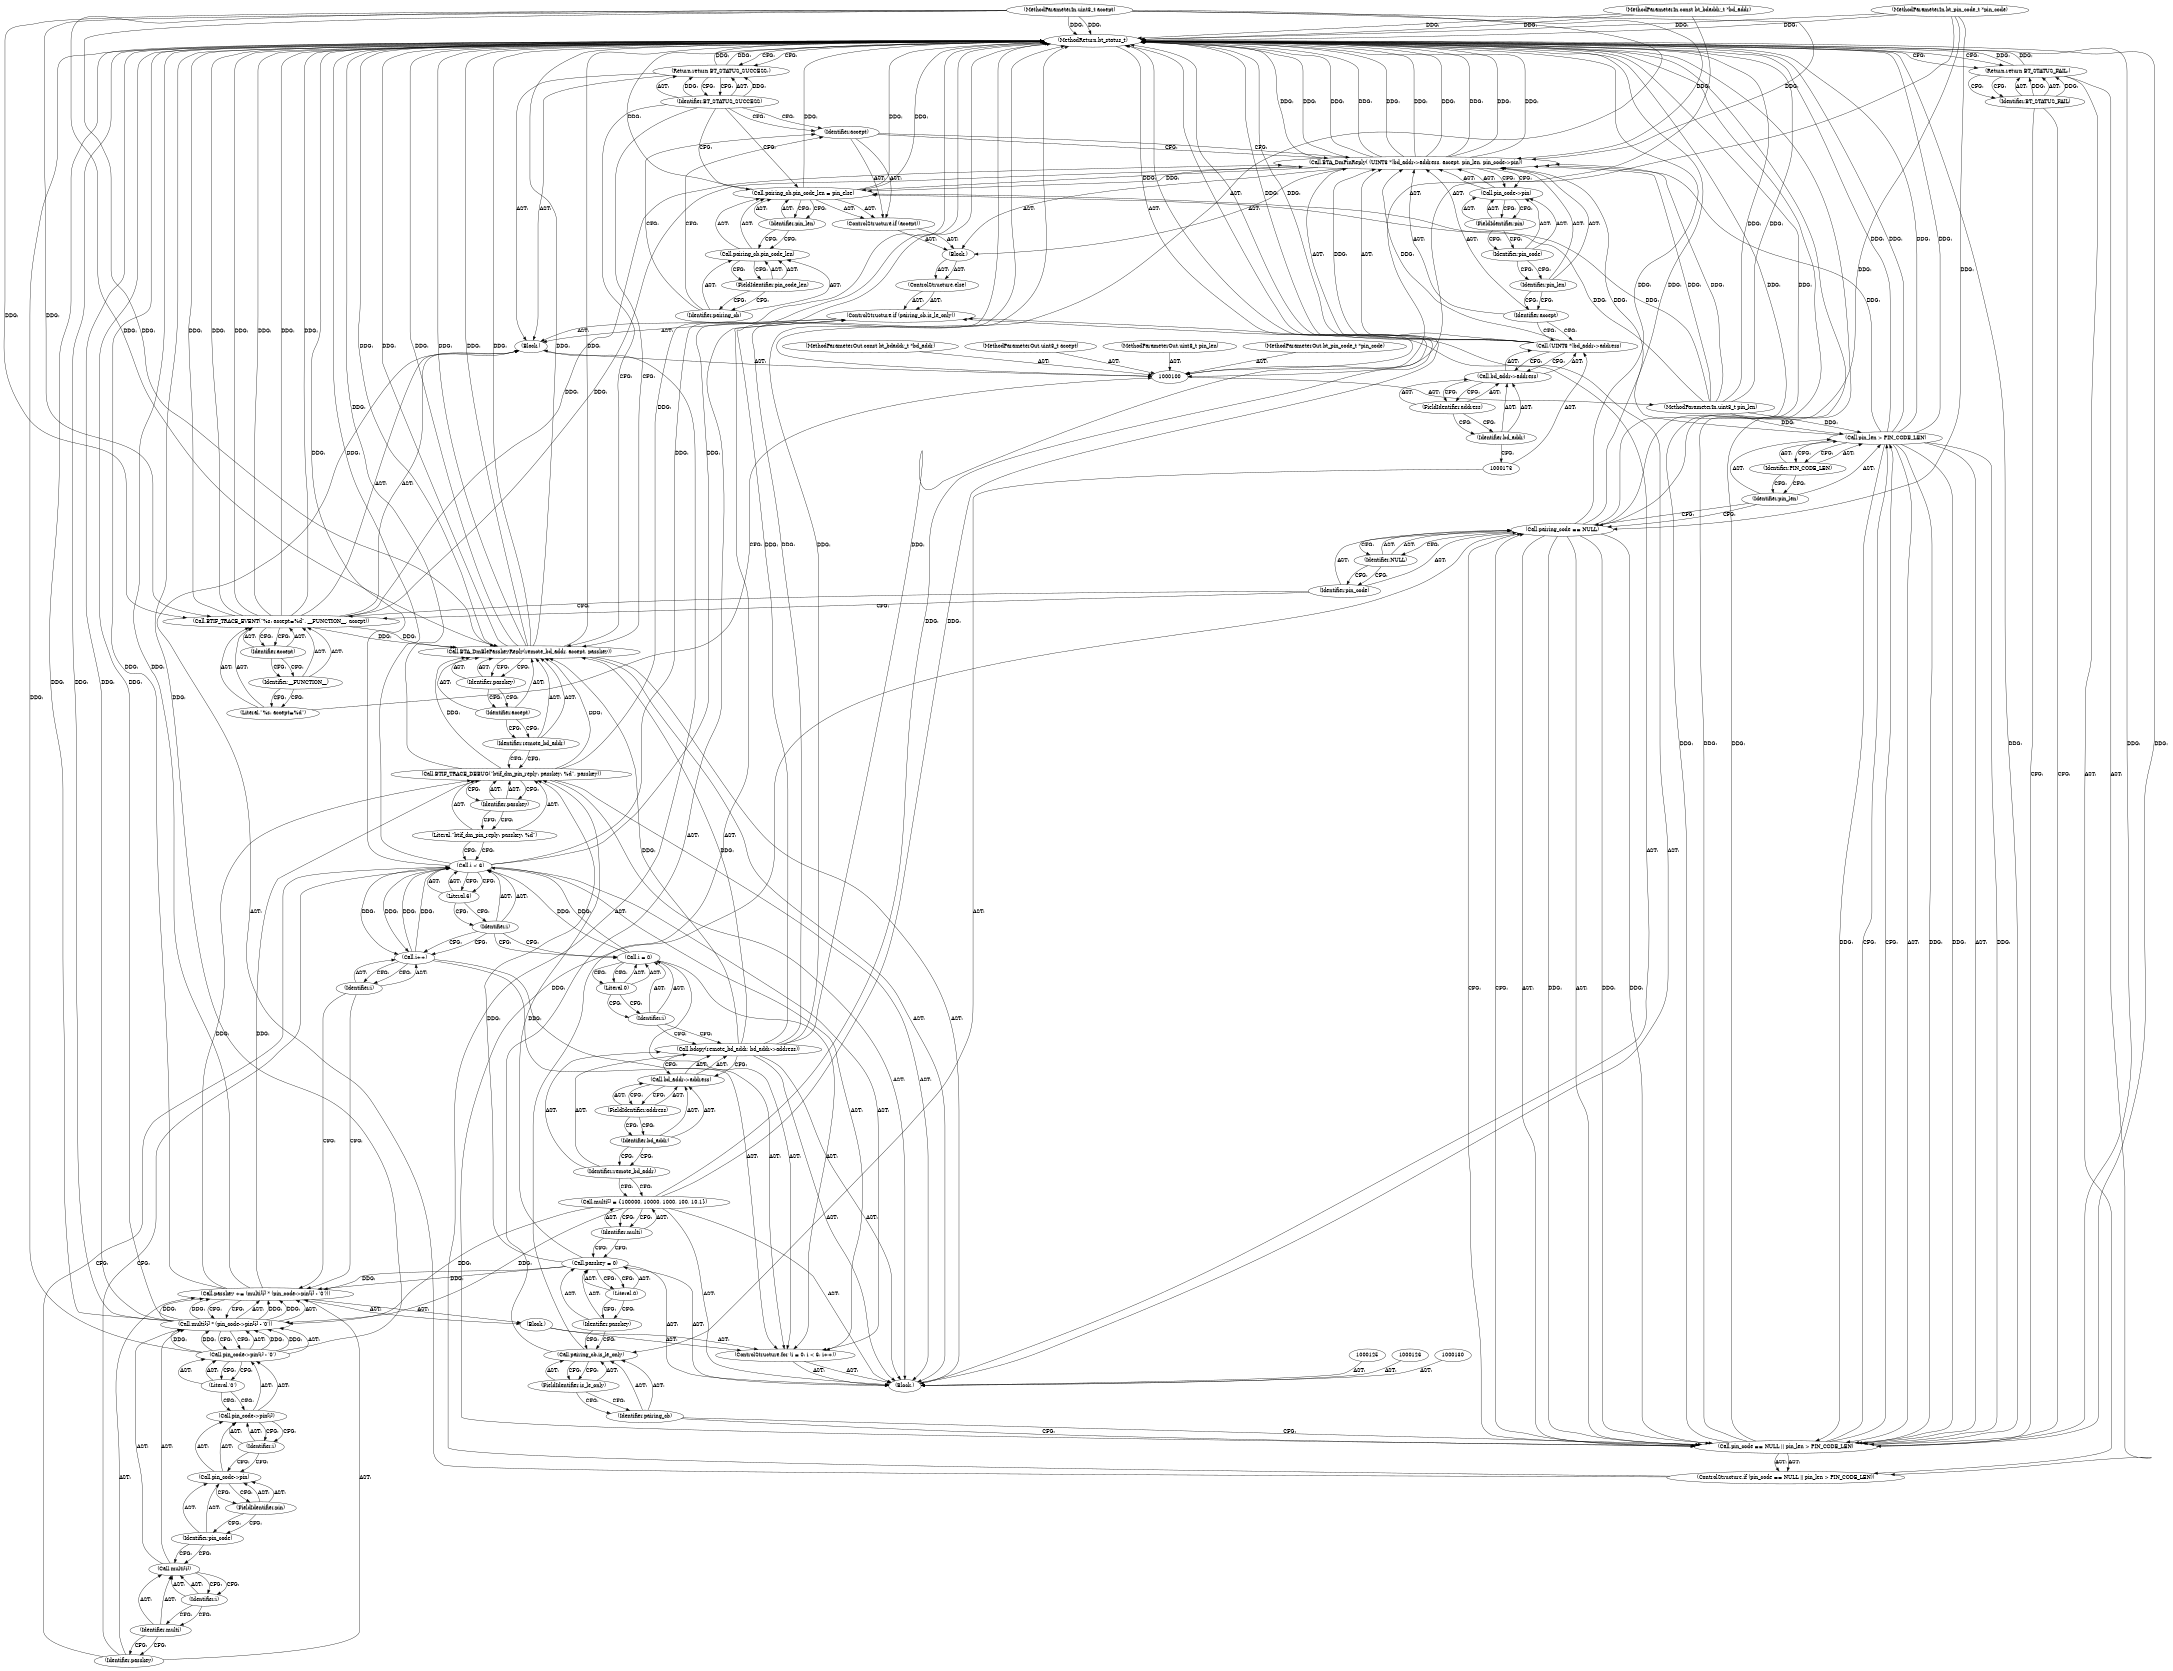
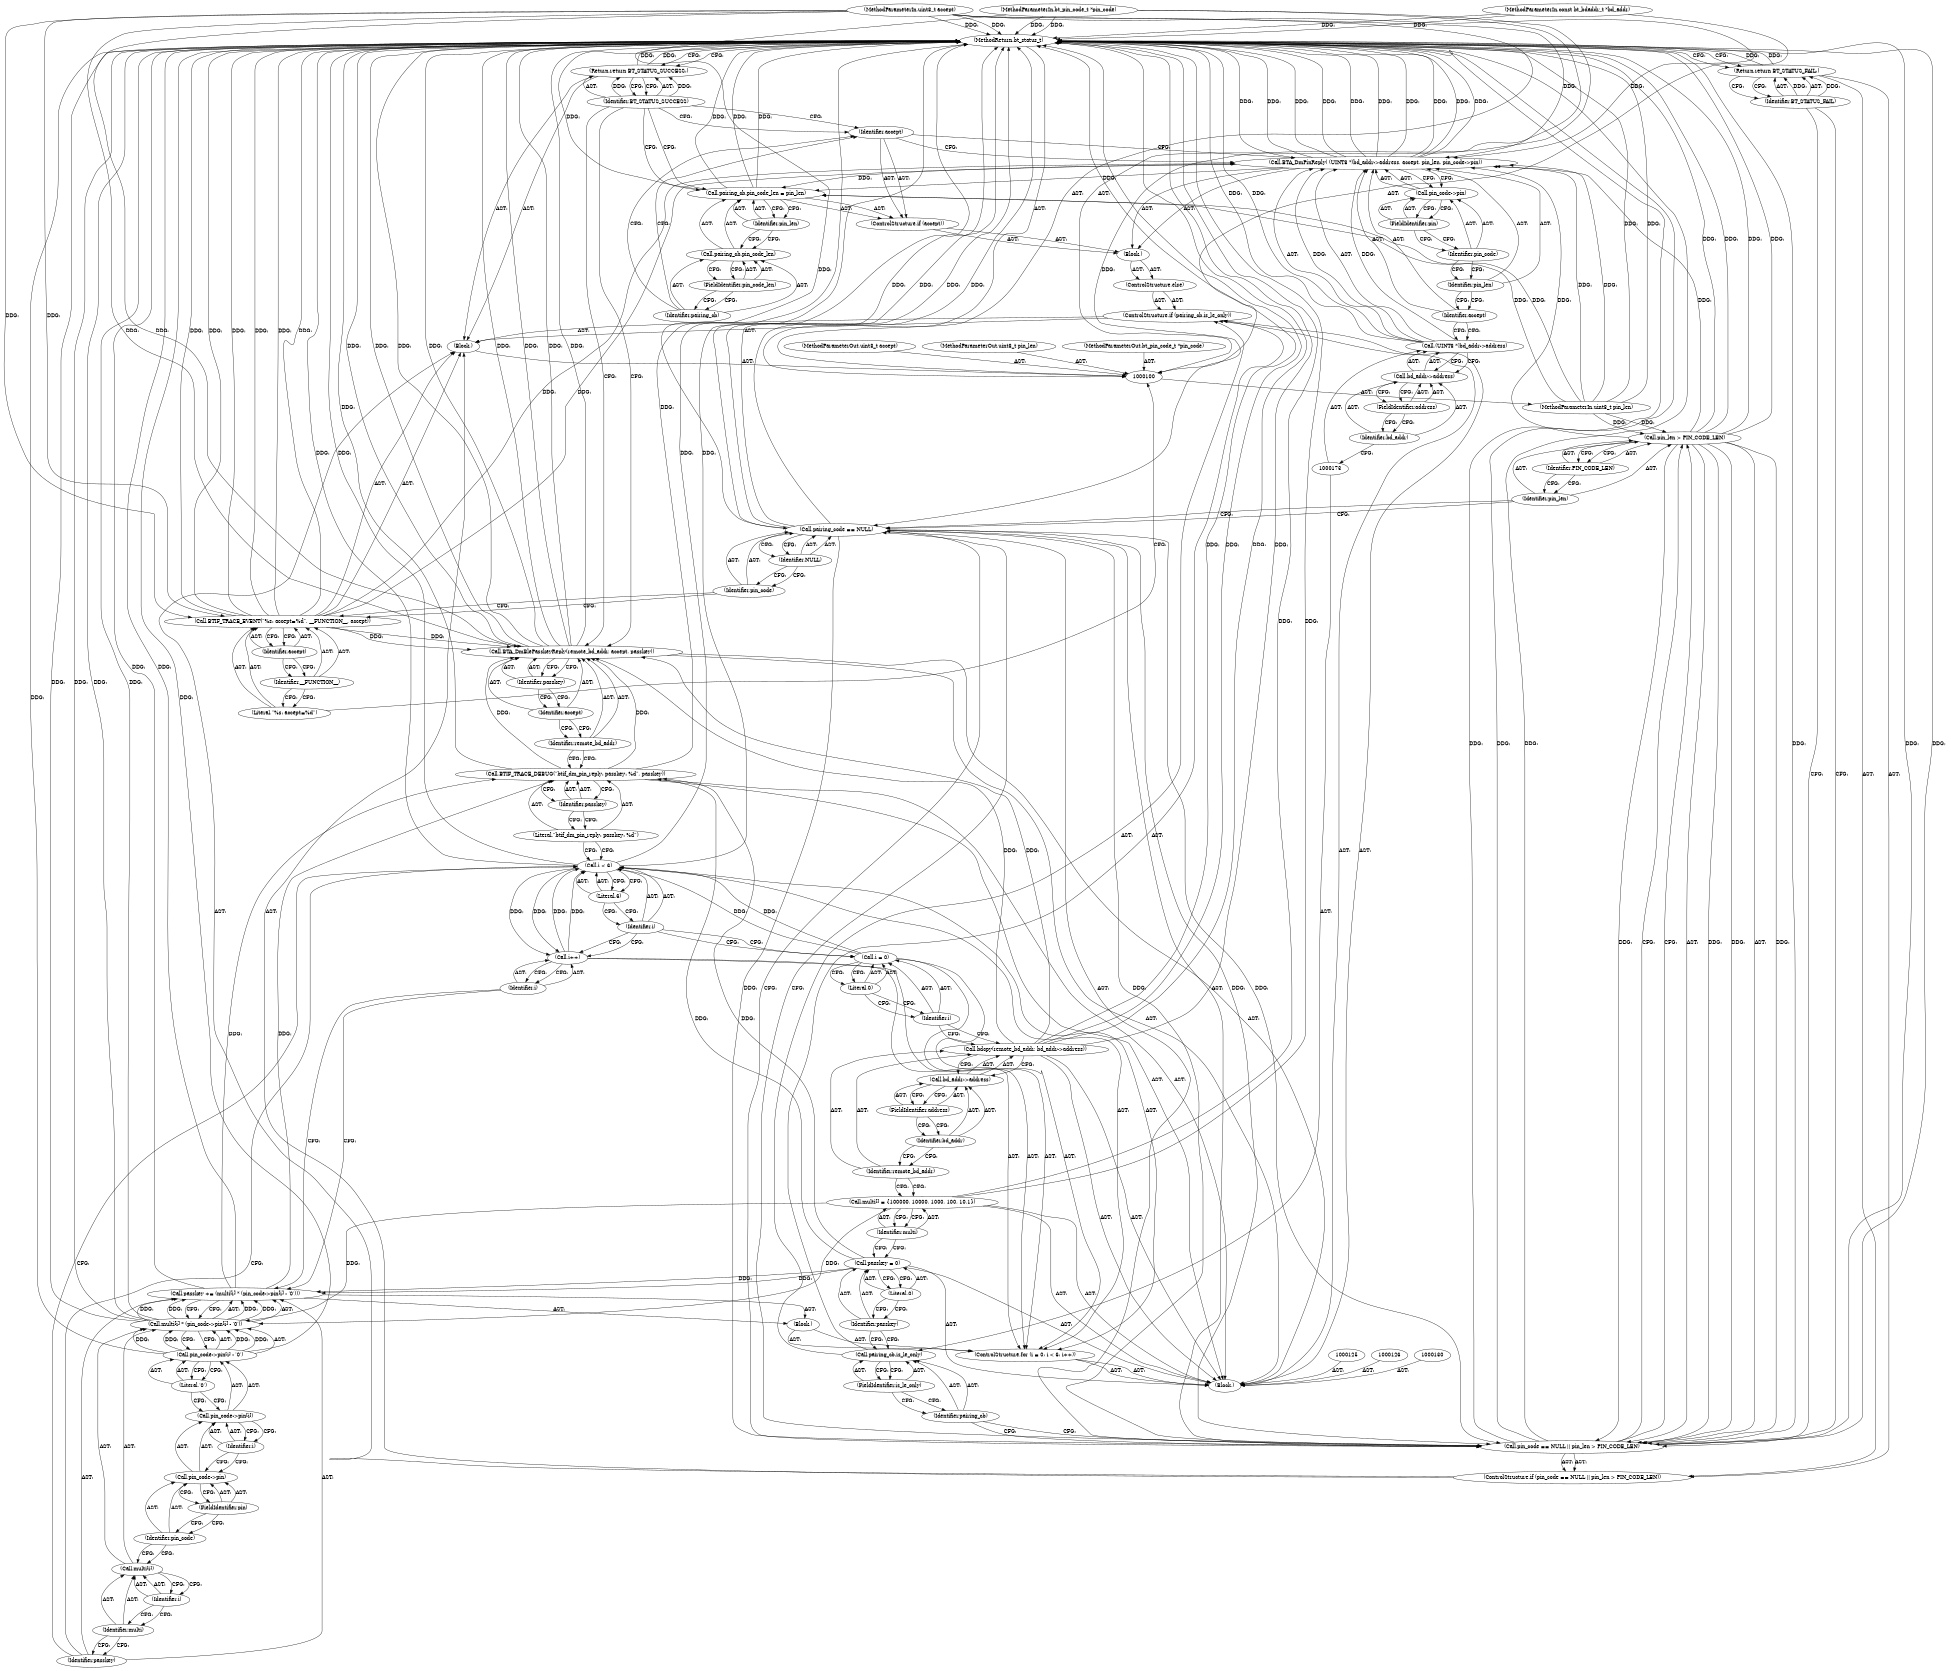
(803, 194) -> (756, 194)
(870, 346) -> none
